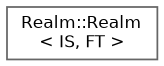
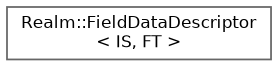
(82, 33) -> (139, 33)
